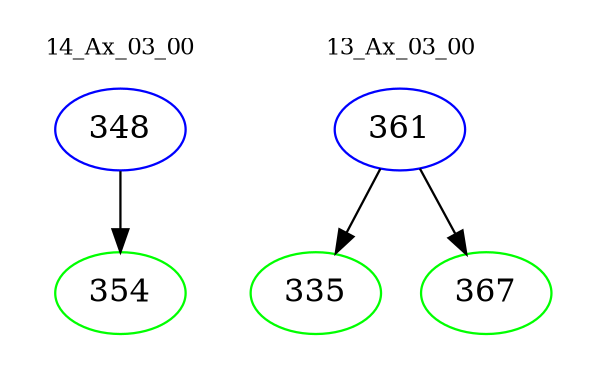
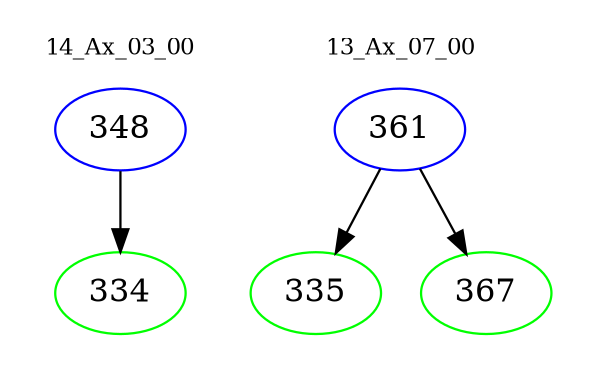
(401, 49) -> (401, 49)
(120, 293) -> (120, 293)
